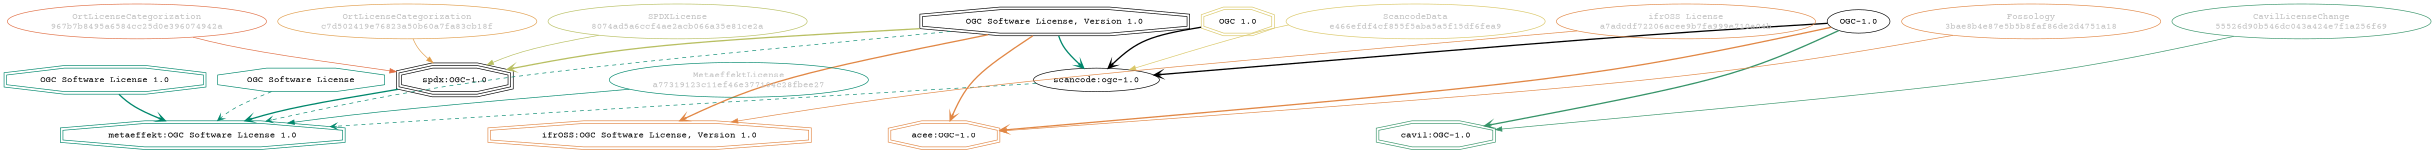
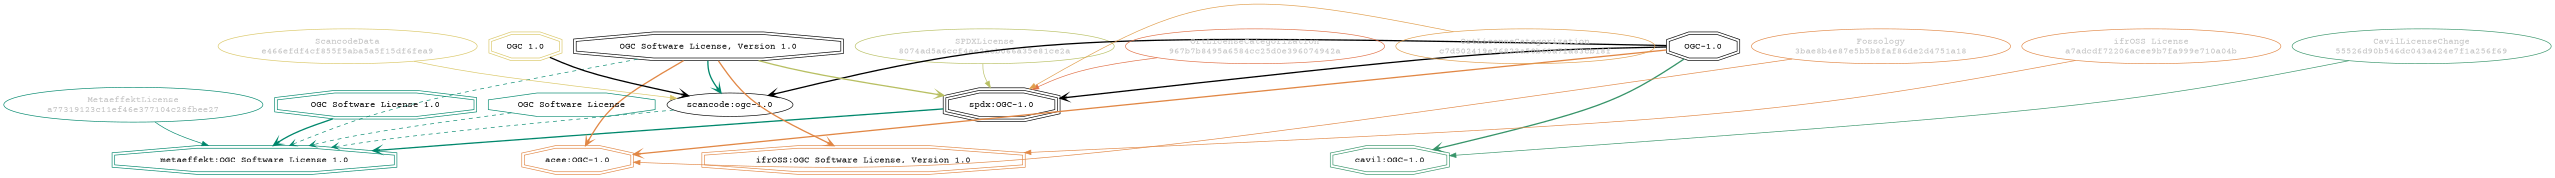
(1859, 21) -> (1703, 46)
none -> (1366, 65)
